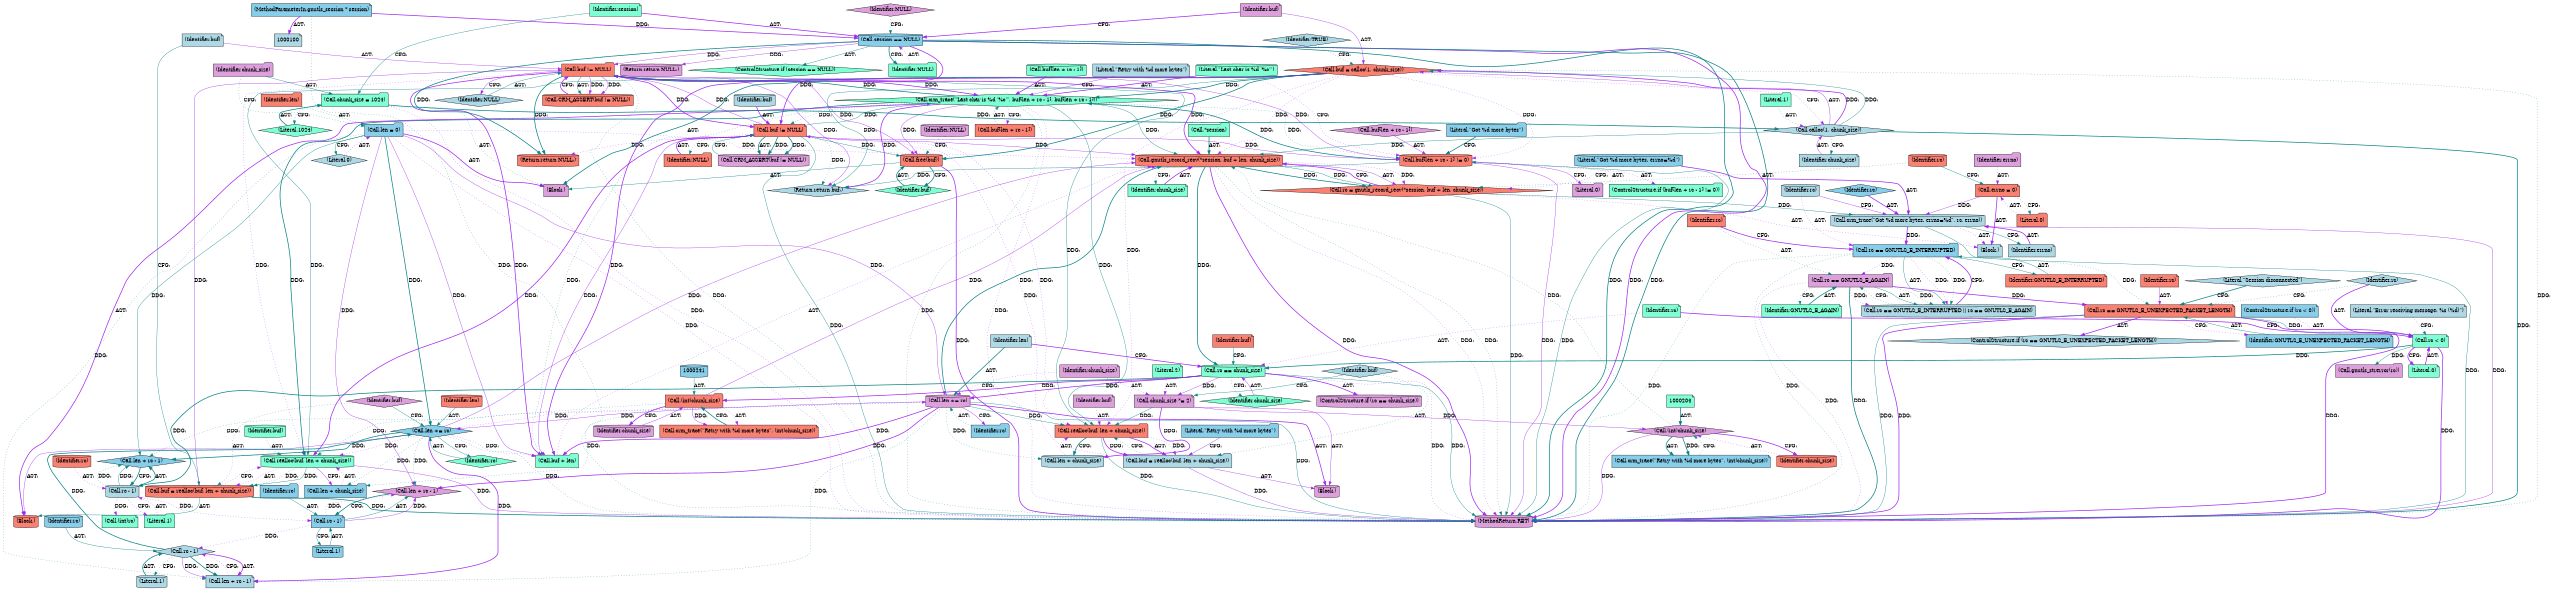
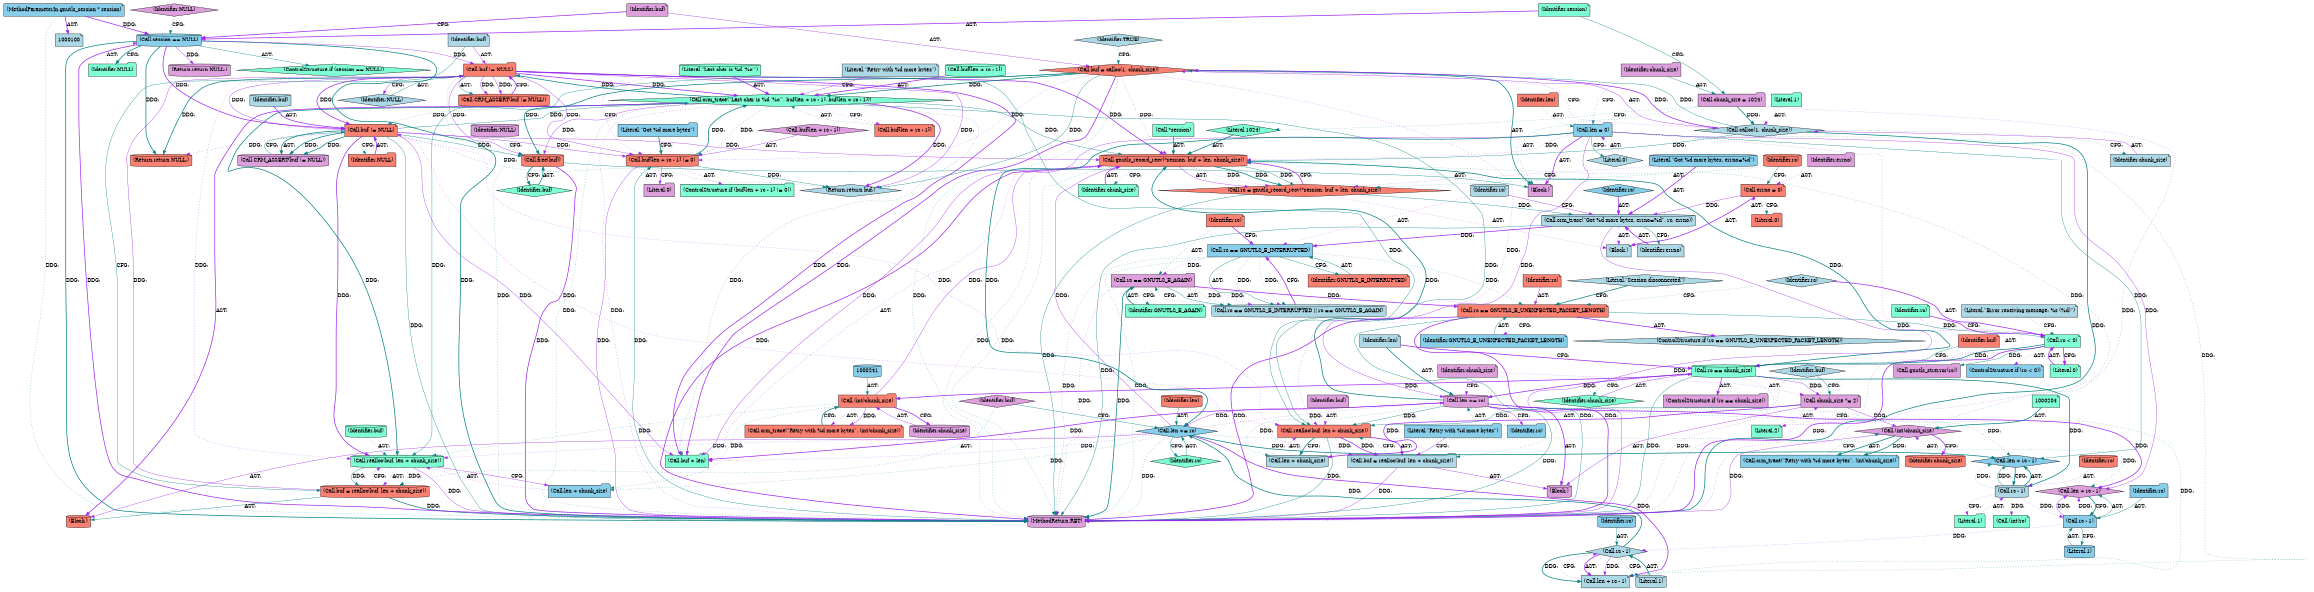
(355, 100) -> (1732, 100)
(291, 110) -> (1212, 144)
(2349, 335) -> (2032, 354)
(1369, 401) -> (1716, 401)
none -> (1809, 424)
